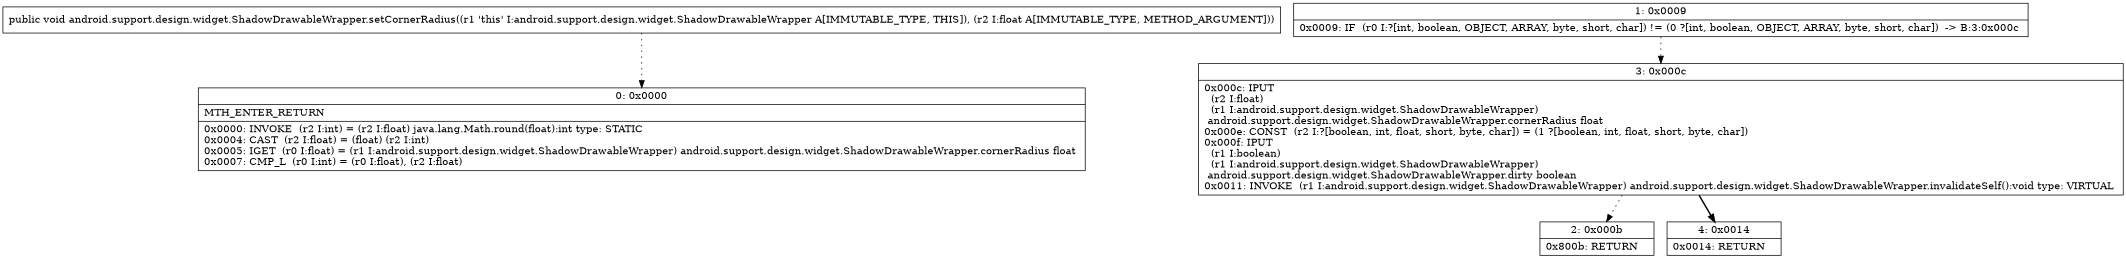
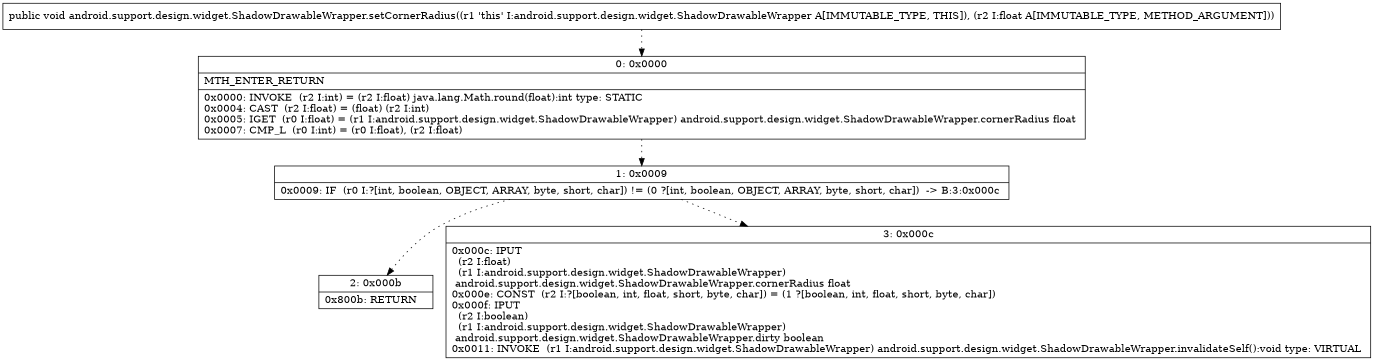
none -> (642, 149)
(1243, 154) -> (490, 316)
(1616, 205) -> (444, 224)
(1724, 239) -> none
